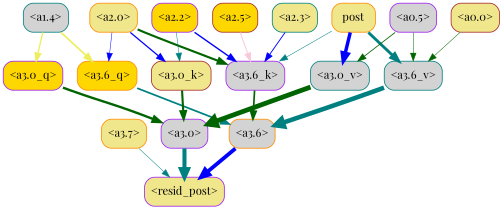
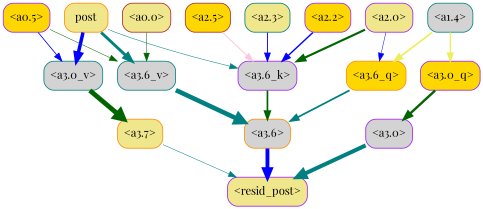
(114, 18) -> (389, 18)
(413, 18) -> (27, 18)
(376, 47) -> (47, 44)
(181, 76) -> none
(263, 104) -> (104, 102)
